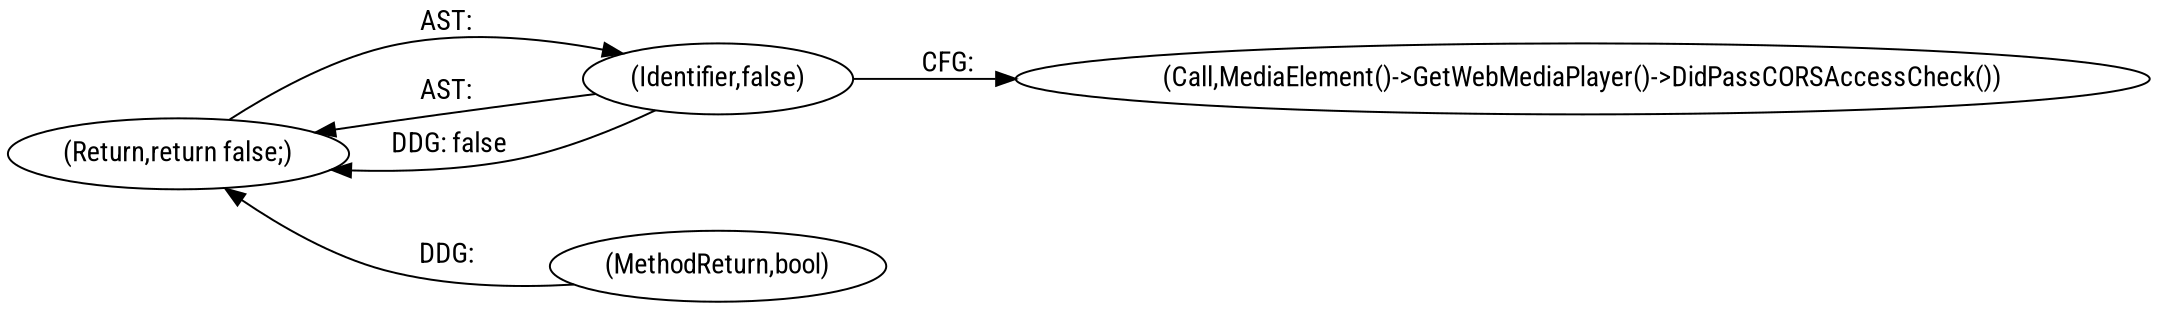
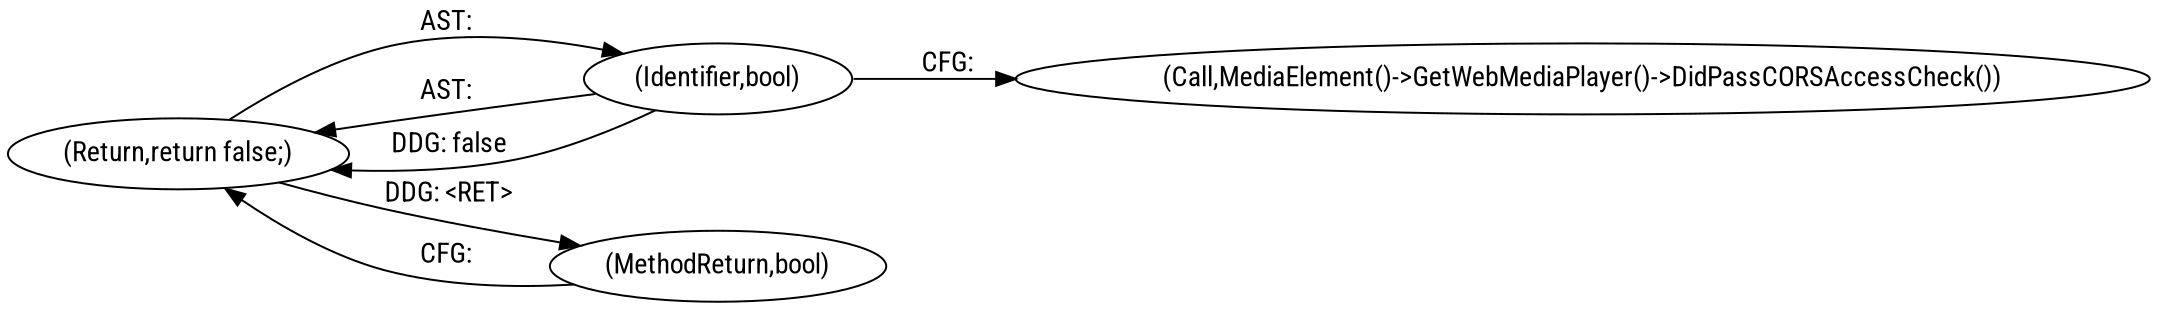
(718, 79) -> (718, 79)
none -> (419, 216)
(450, 255) -> (450, 255)
